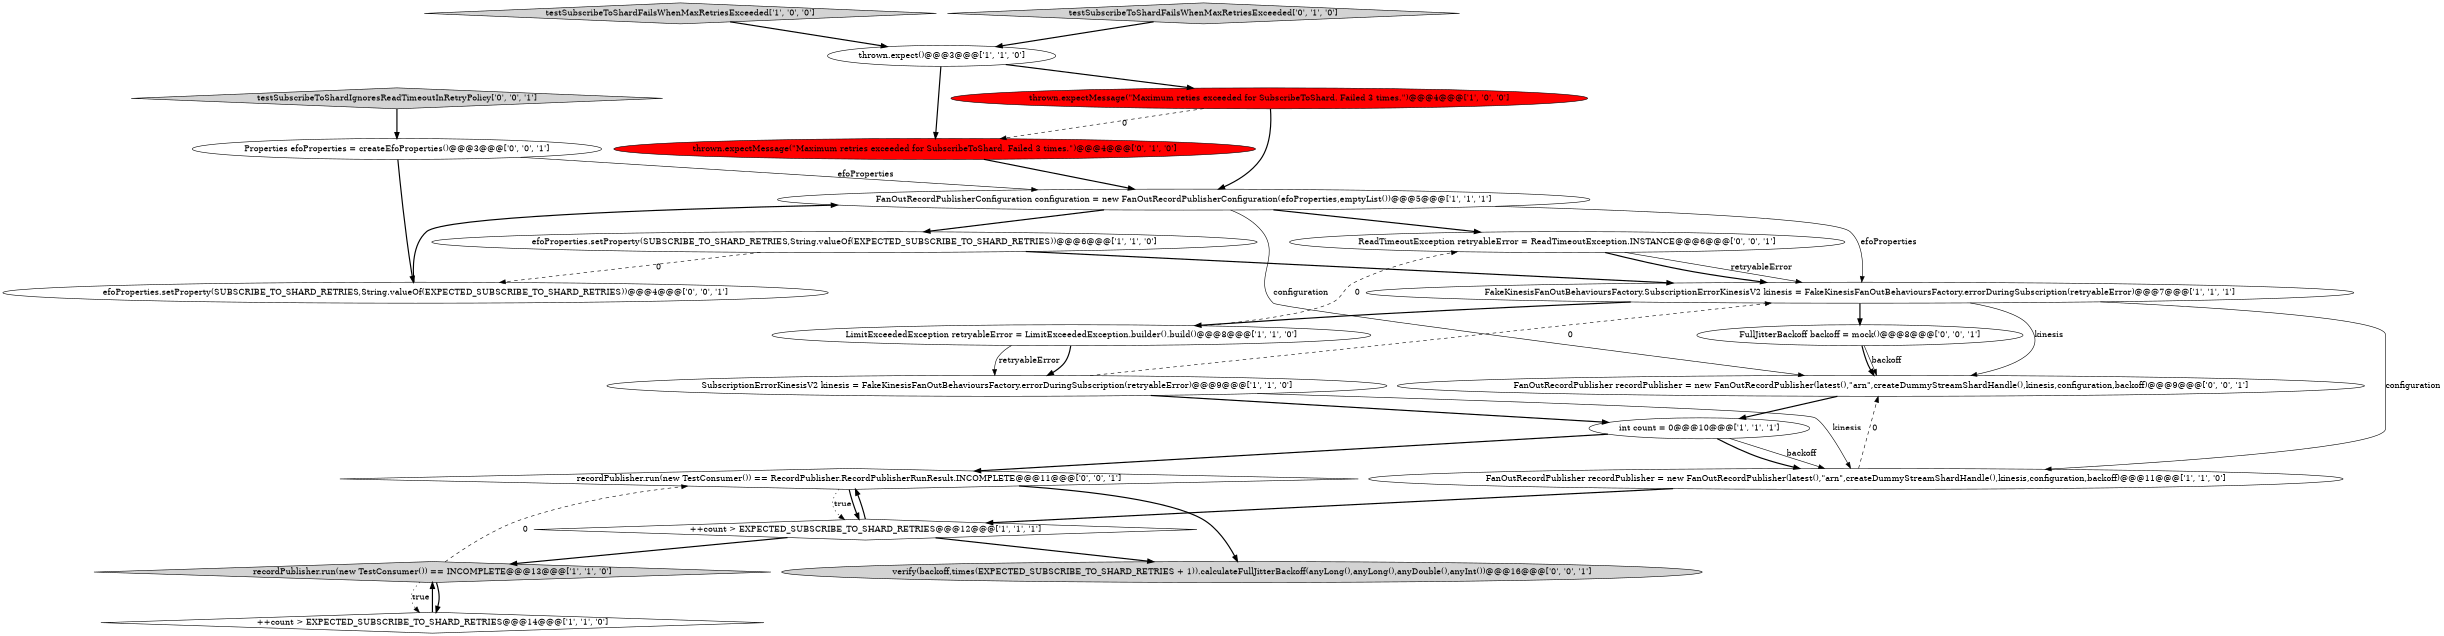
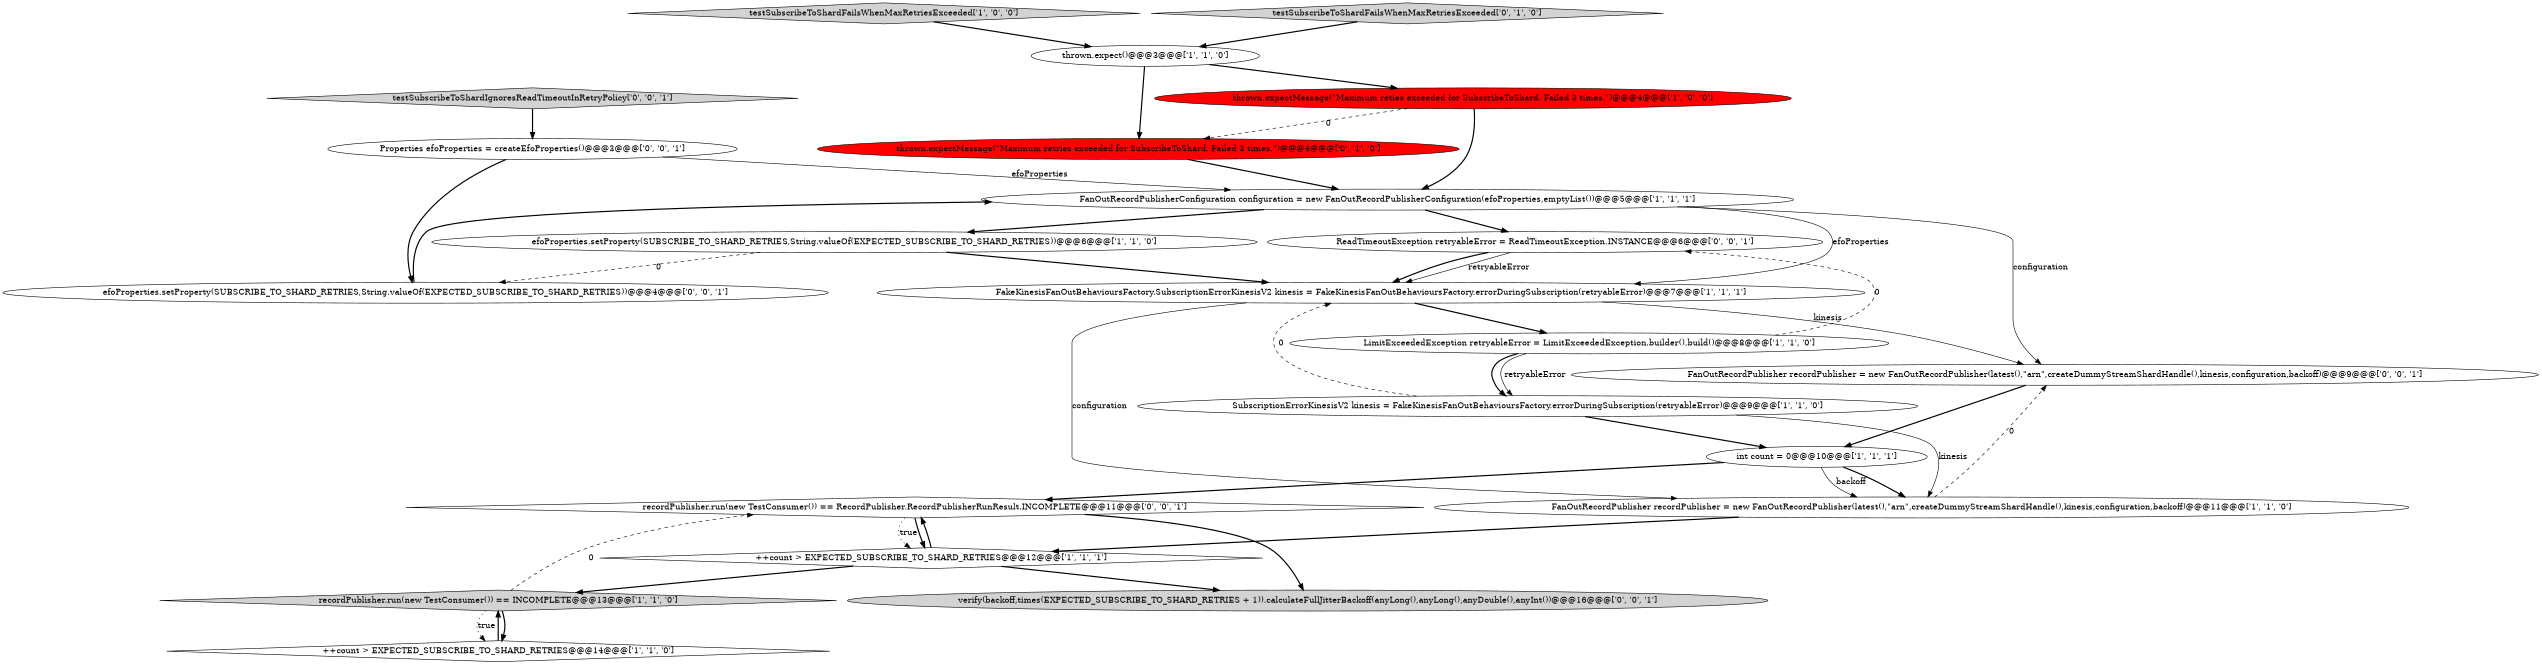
(1860, 335) -> none
